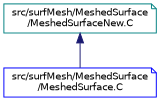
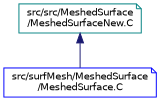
(80, 18) -> (80, 18)
